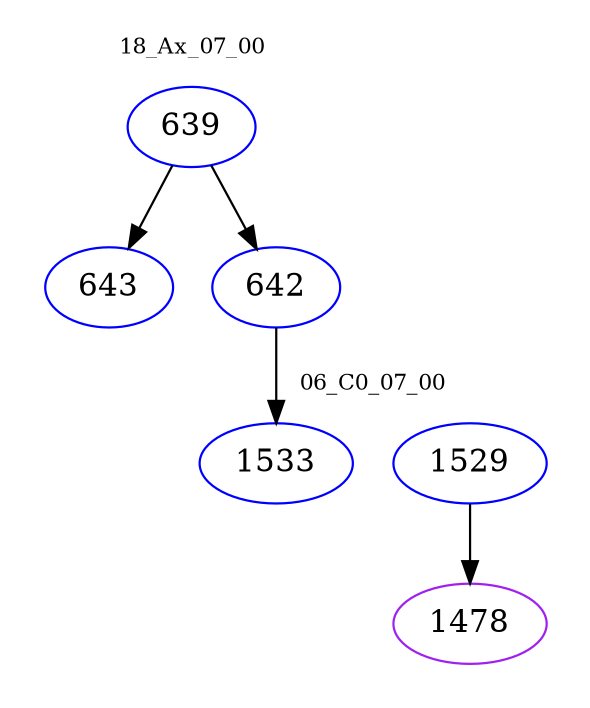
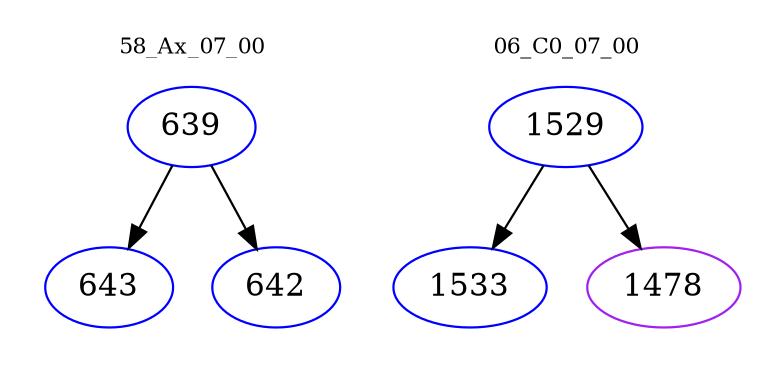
(193, 48) -> (193, 48)
(276, 377) -> (524, 197)
